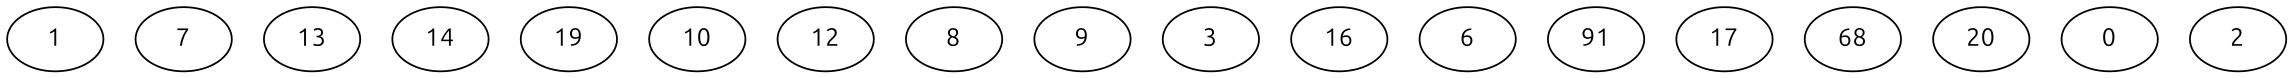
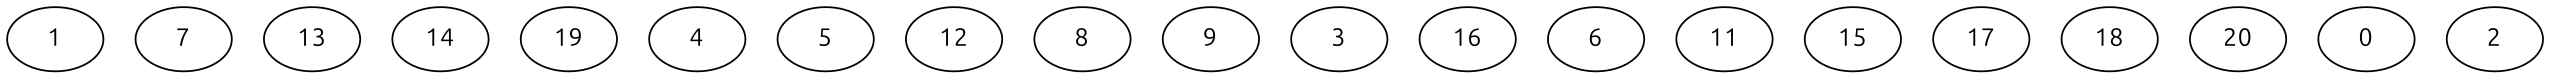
(697, 39) -> none
none -> (697, 39)
none -> (826, 39)
(1596, 39) -> (1724, 39)
none -> (1853, 39)
(1853, 39) -> (2110, 39)
